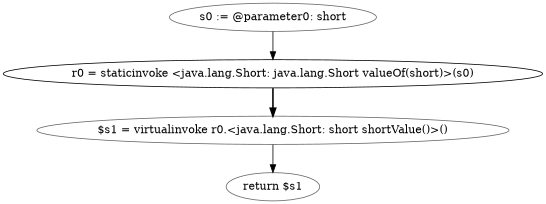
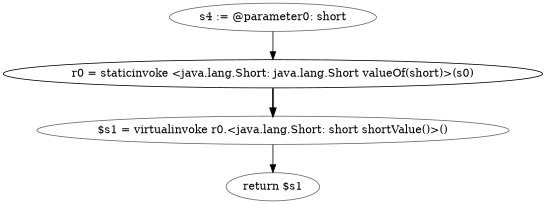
(273, 17) -> (273, 17)
